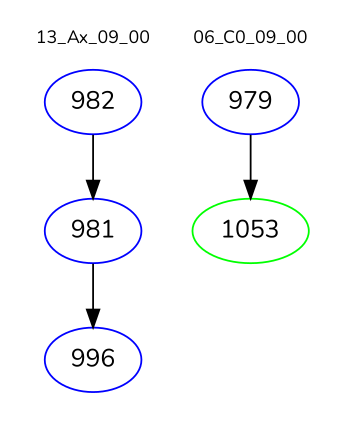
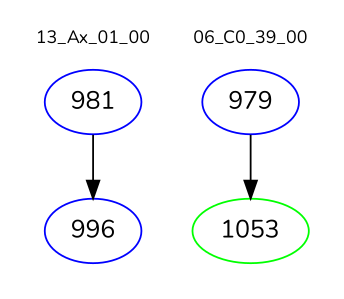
(93, 38) -> (93, 38)
(251, 38) -> (251, 38)
(93, 102) -> none
